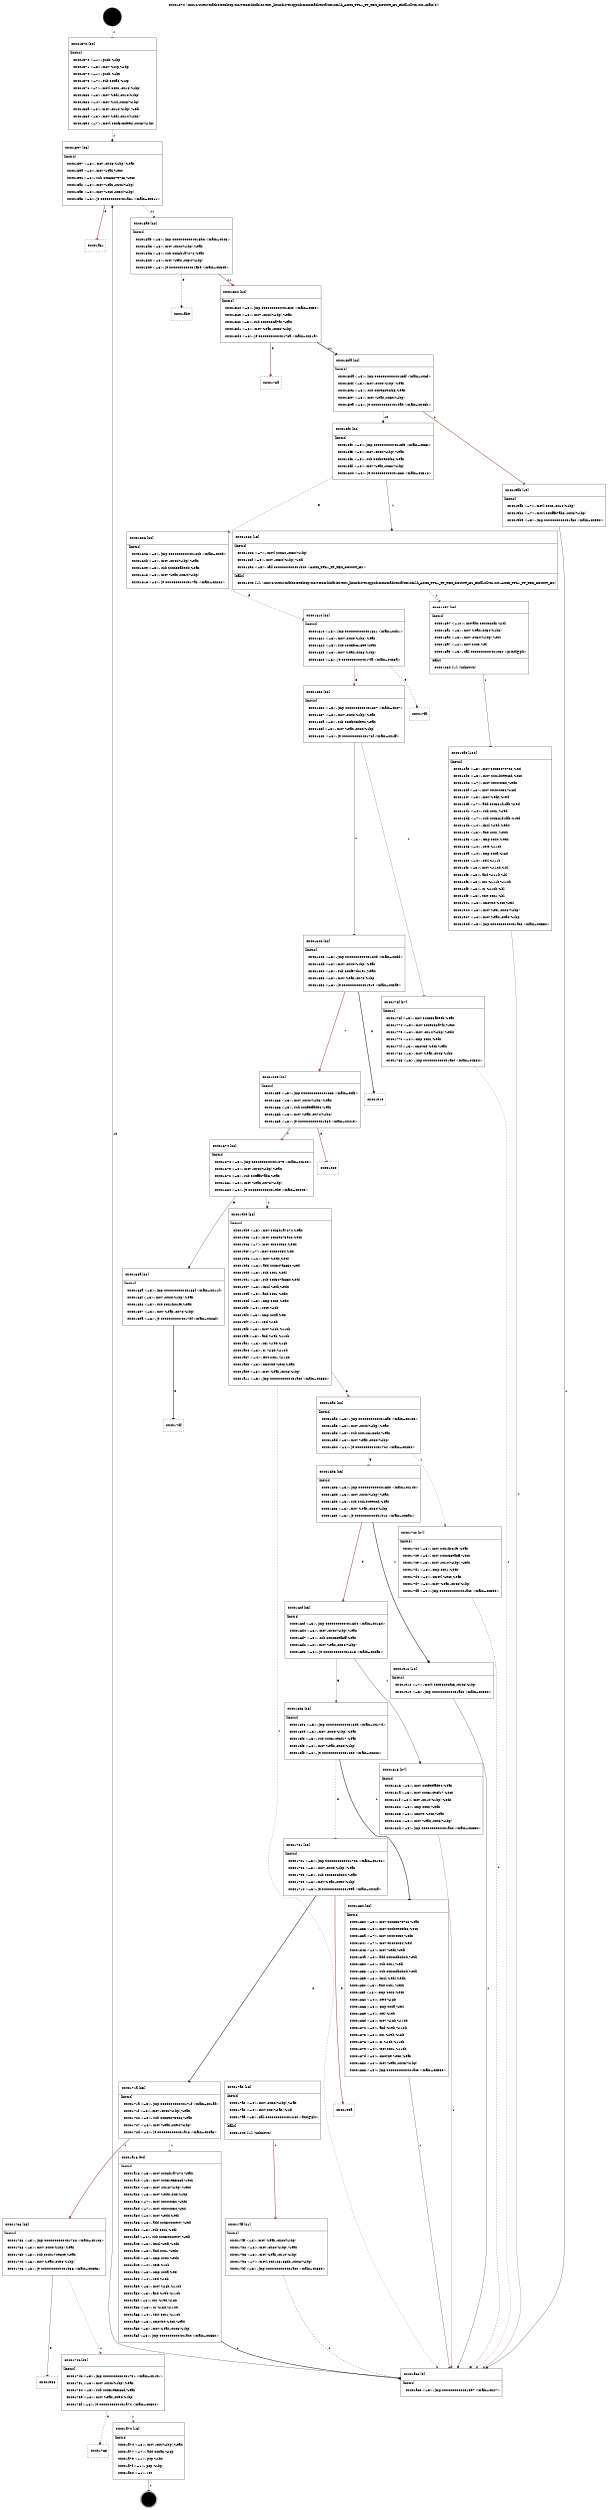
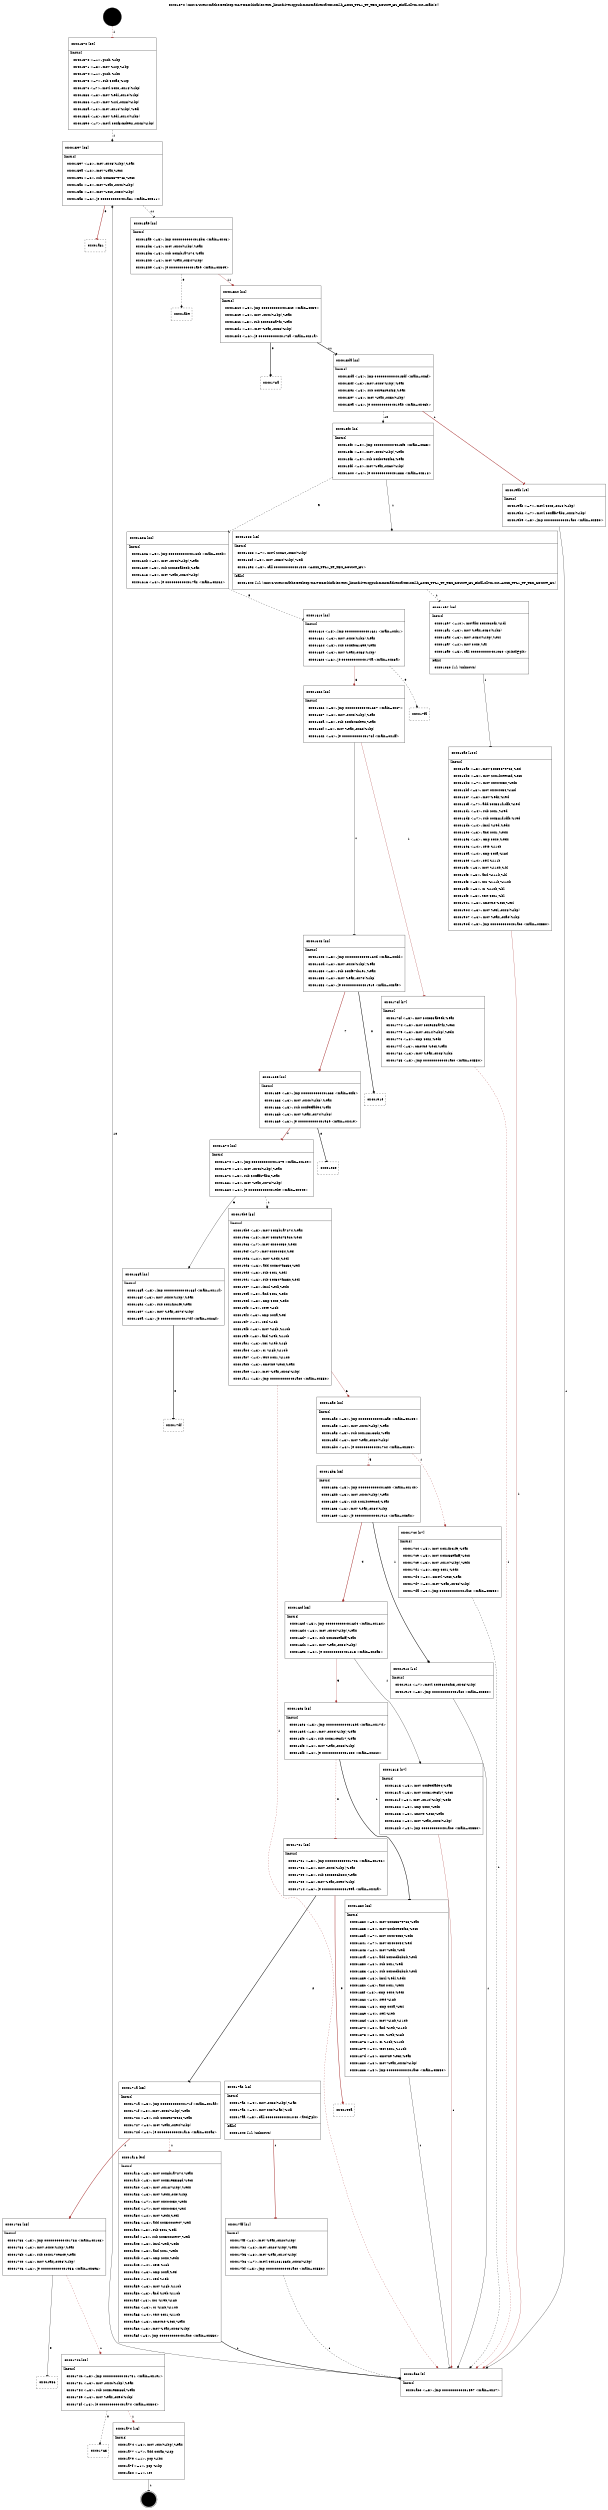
(225, 279) -> (225, 279)
(271, 358) -> (271, 358)
(322, 1144) -> (322, 1144)
